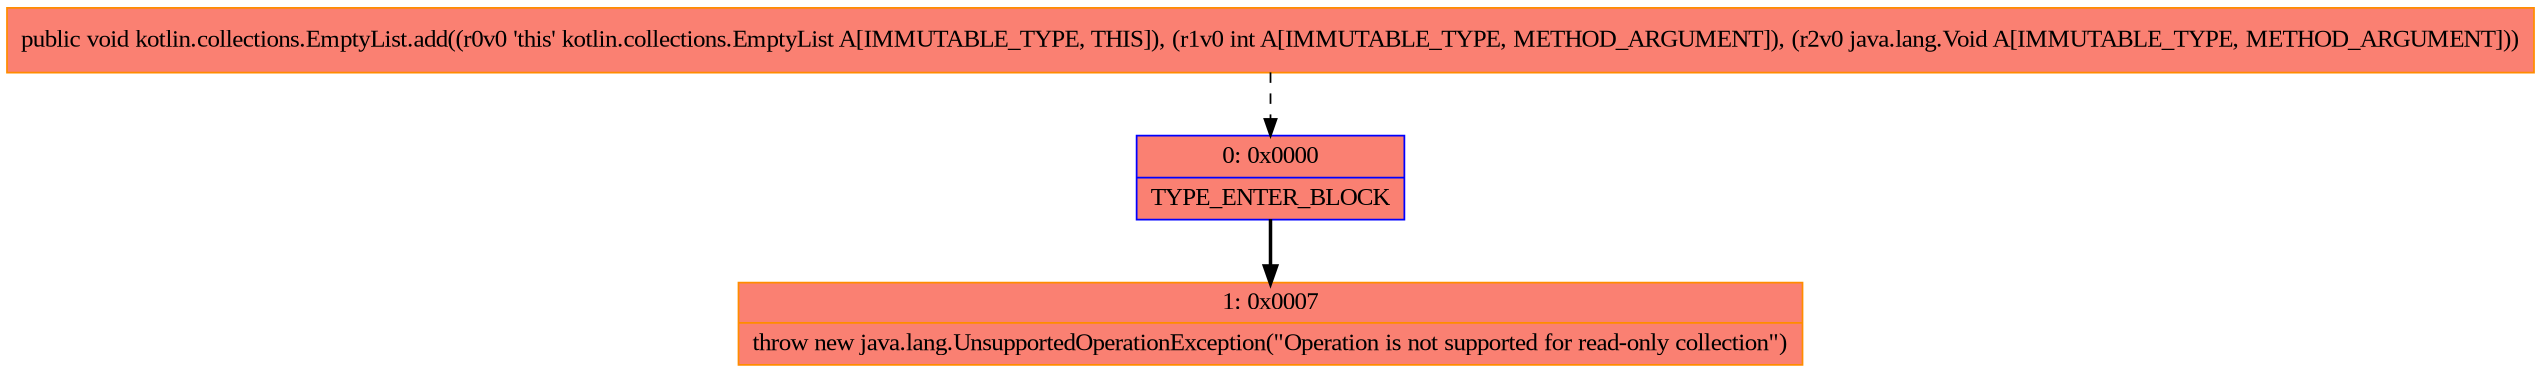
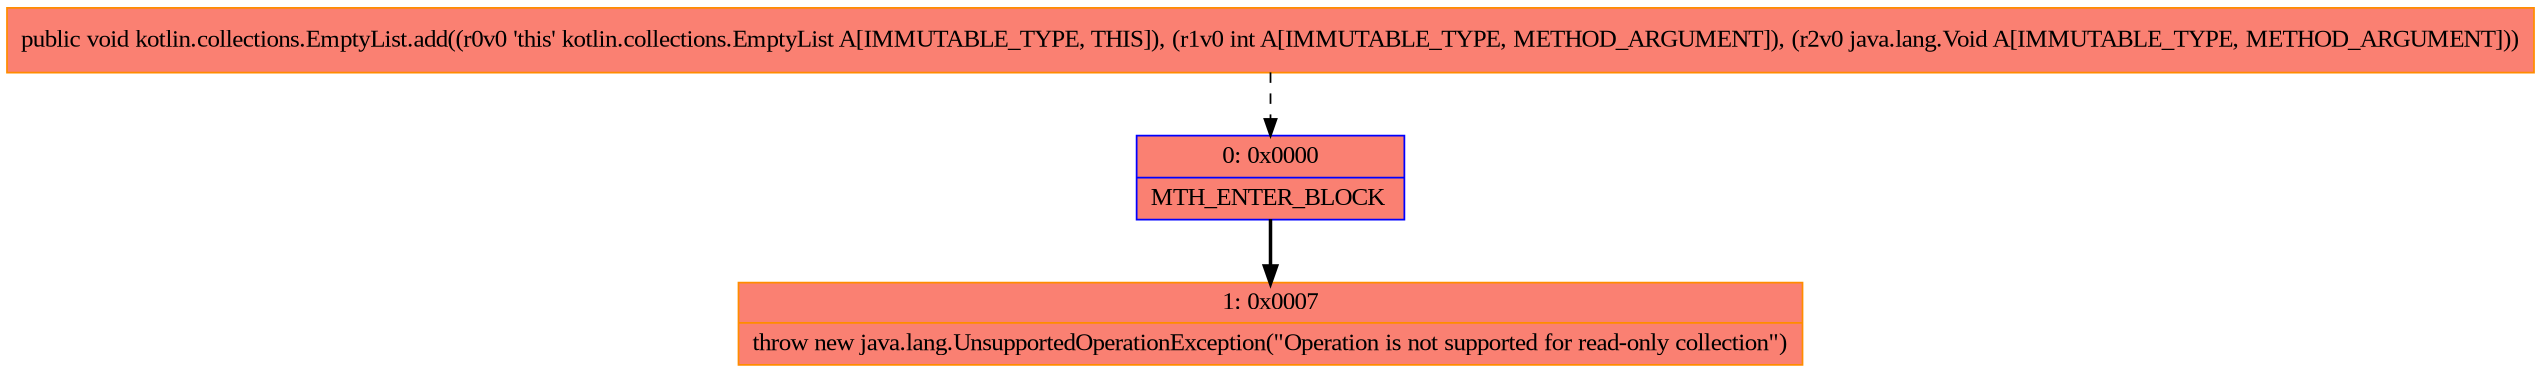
(1270, 198) -> (1268, 198)
